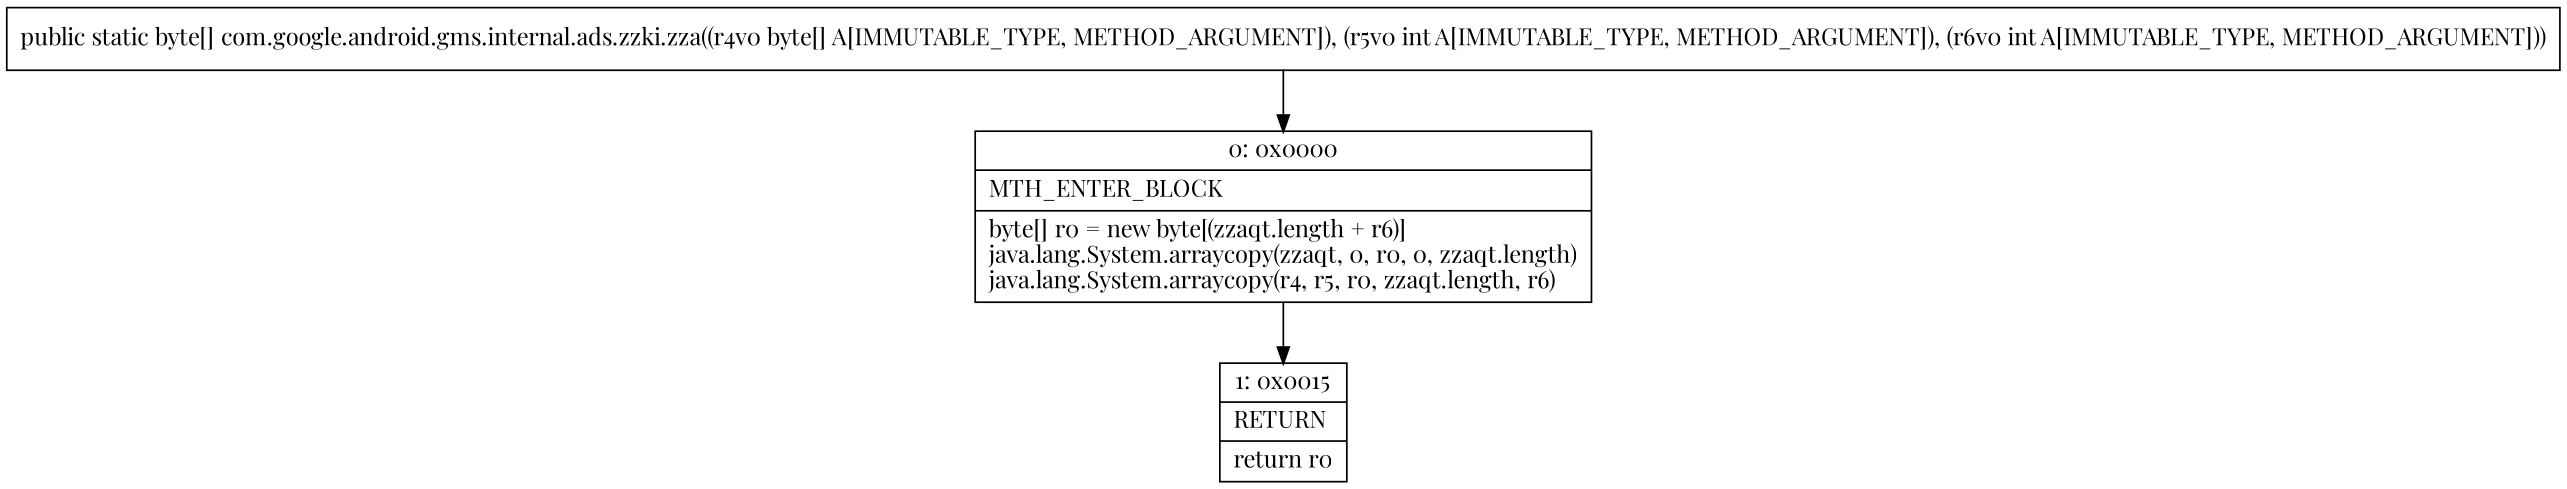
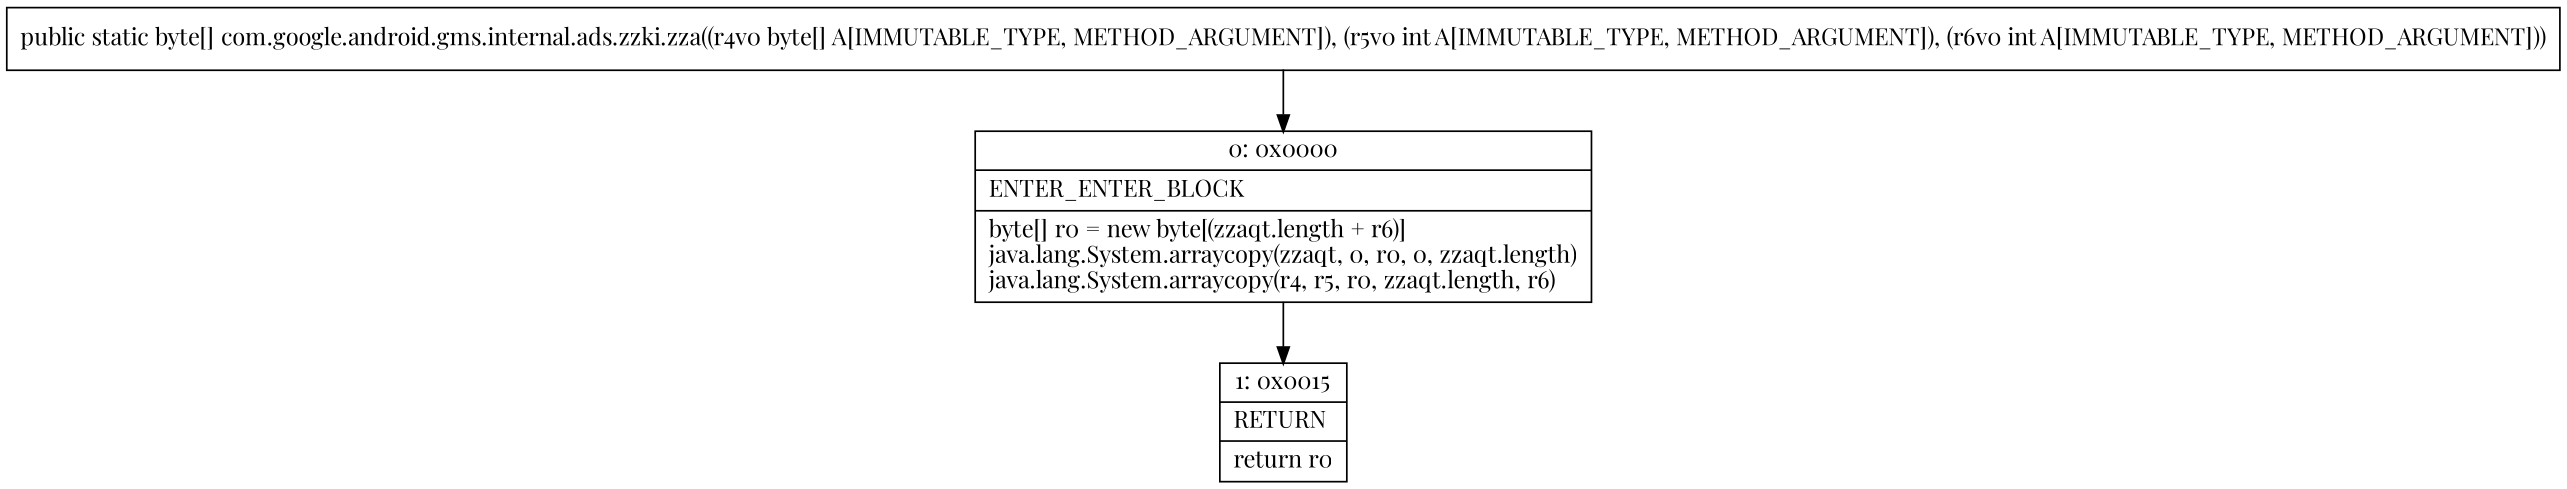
(1106, 190) -> (1117, 190)
